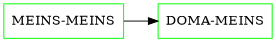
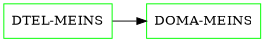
(64, 21) -> (58, 21)
